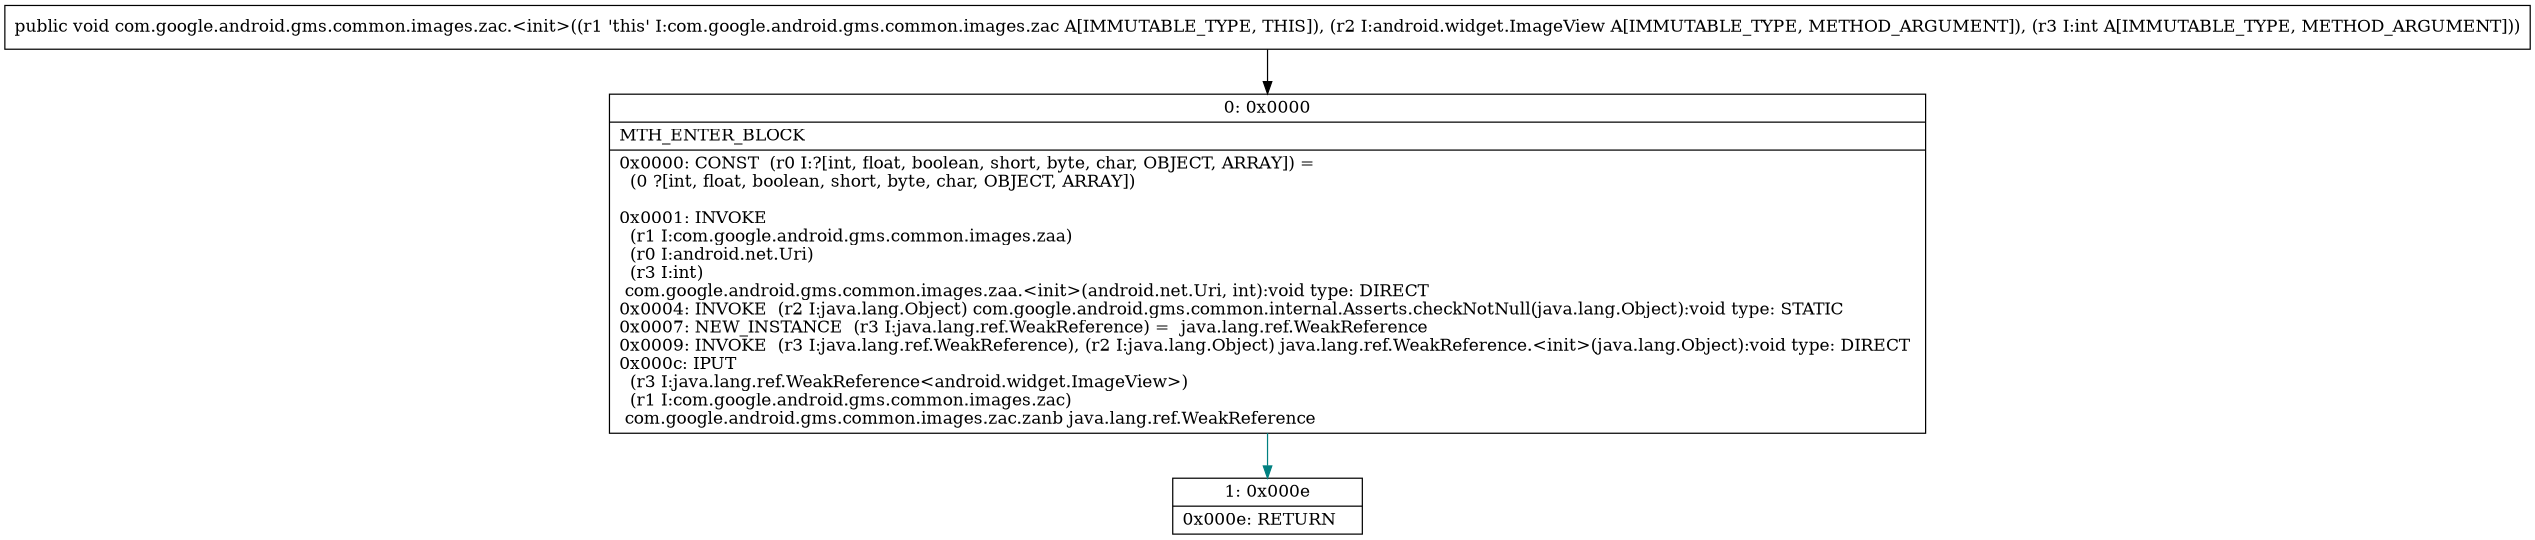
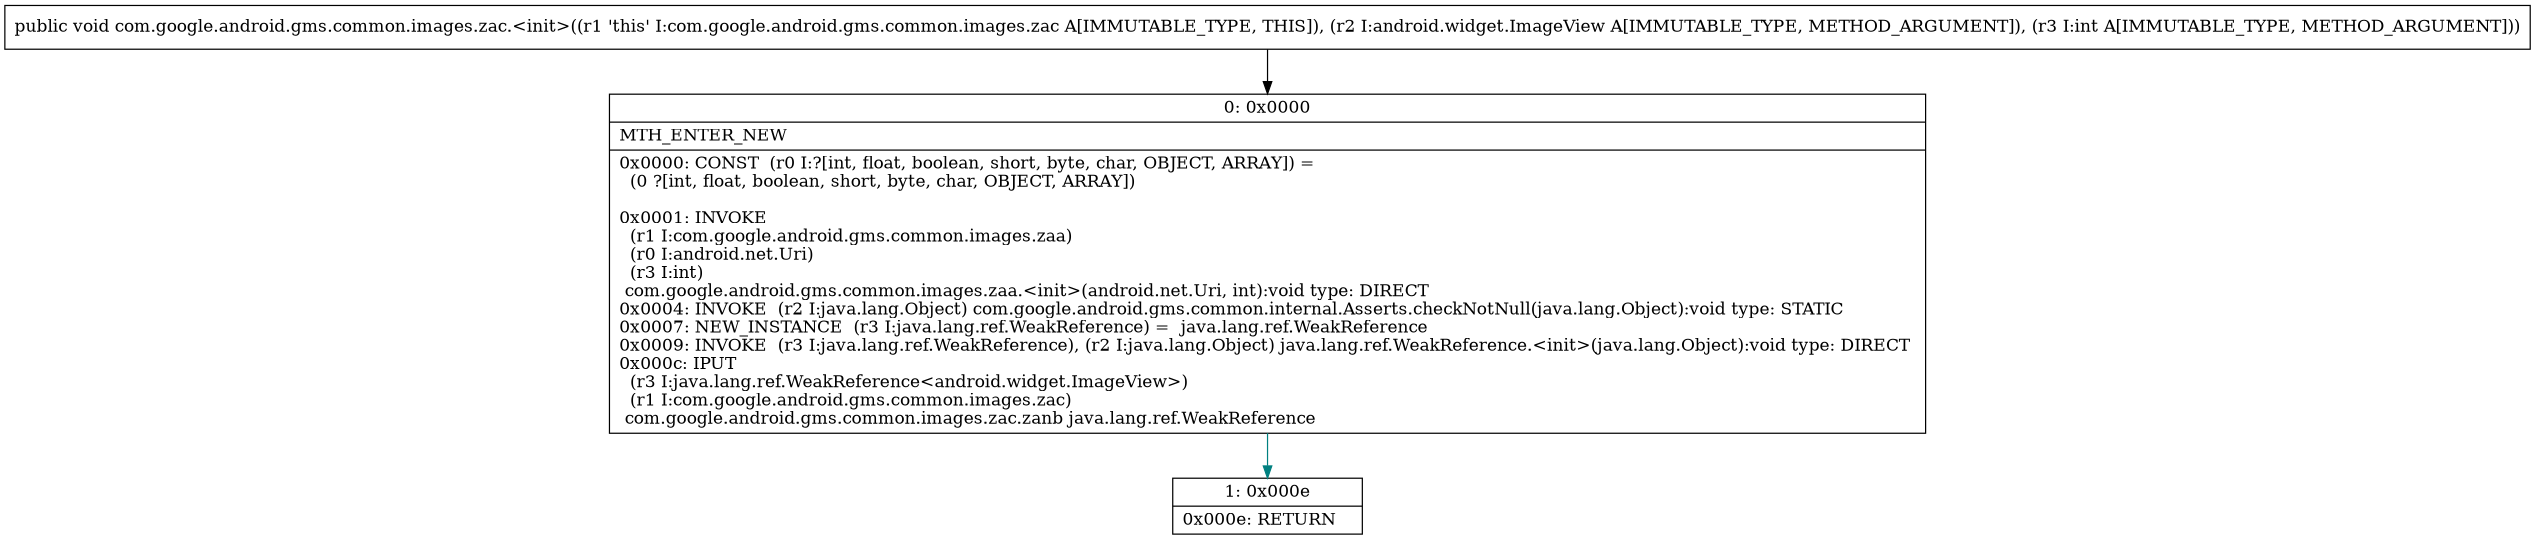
(713, 136) -> (704, 136)
